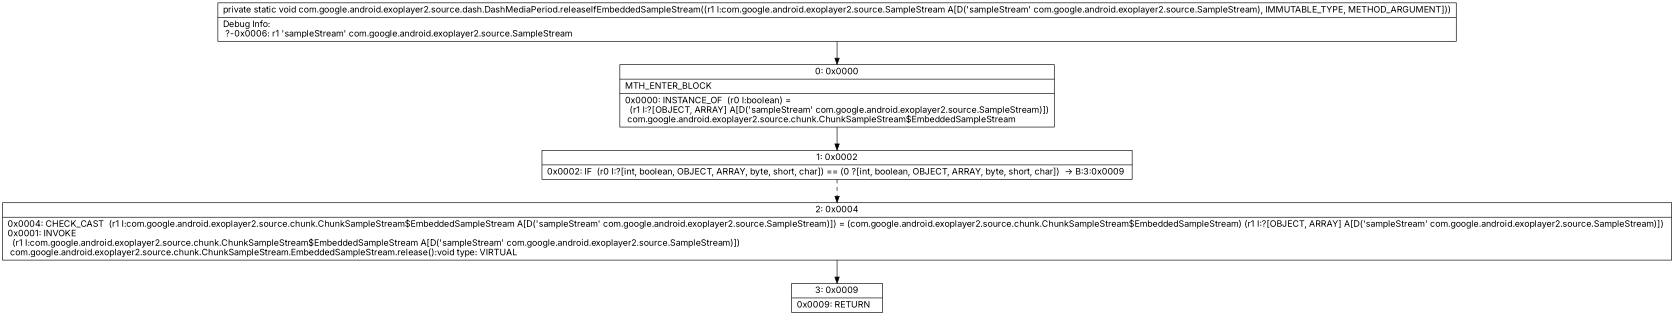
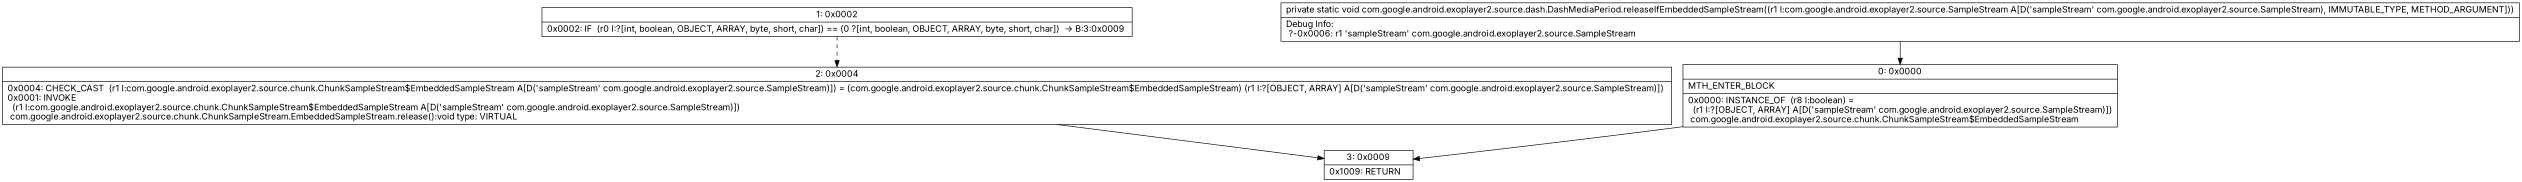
(709, 101) -> (1772, 101)
(837, 136) -> (1551, 143)
(837, 305) -> (1369, 172)
